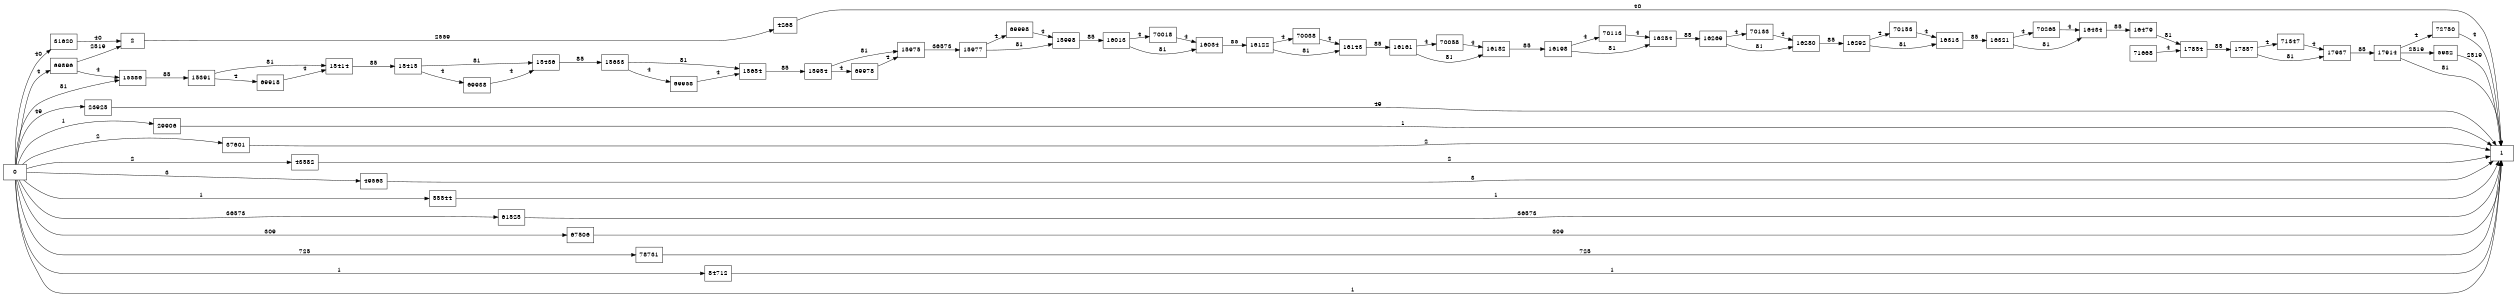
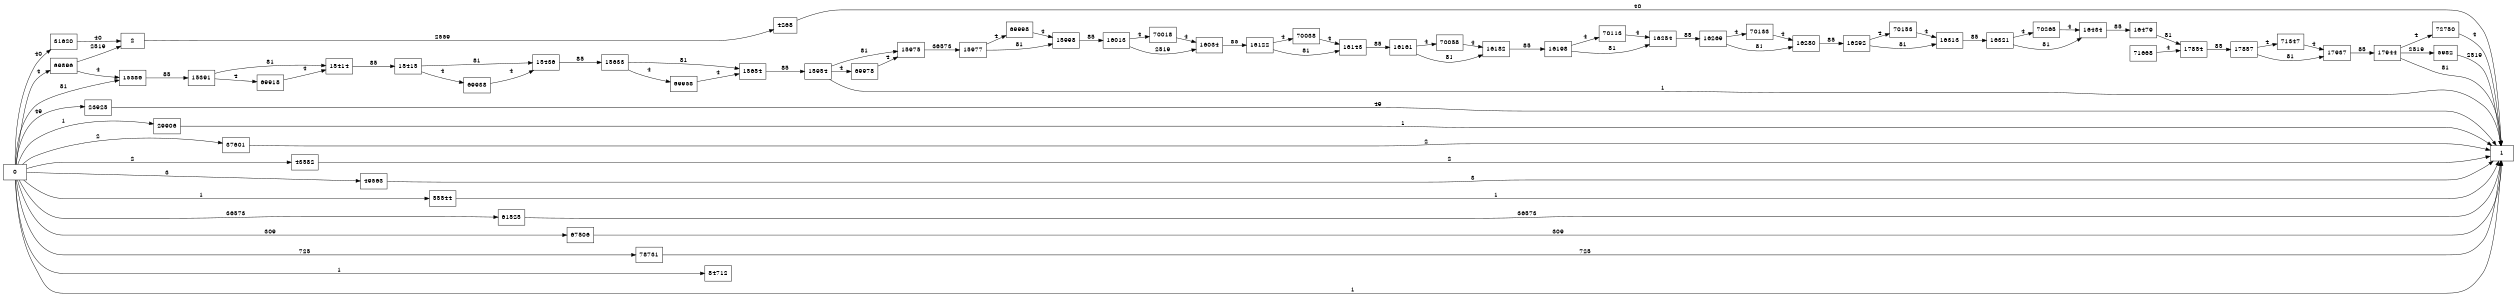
(1163, 50) -> (1163, 50)
(2387, 53) -> (2387, 53)
(1658, 273) -> (1677, 91)
